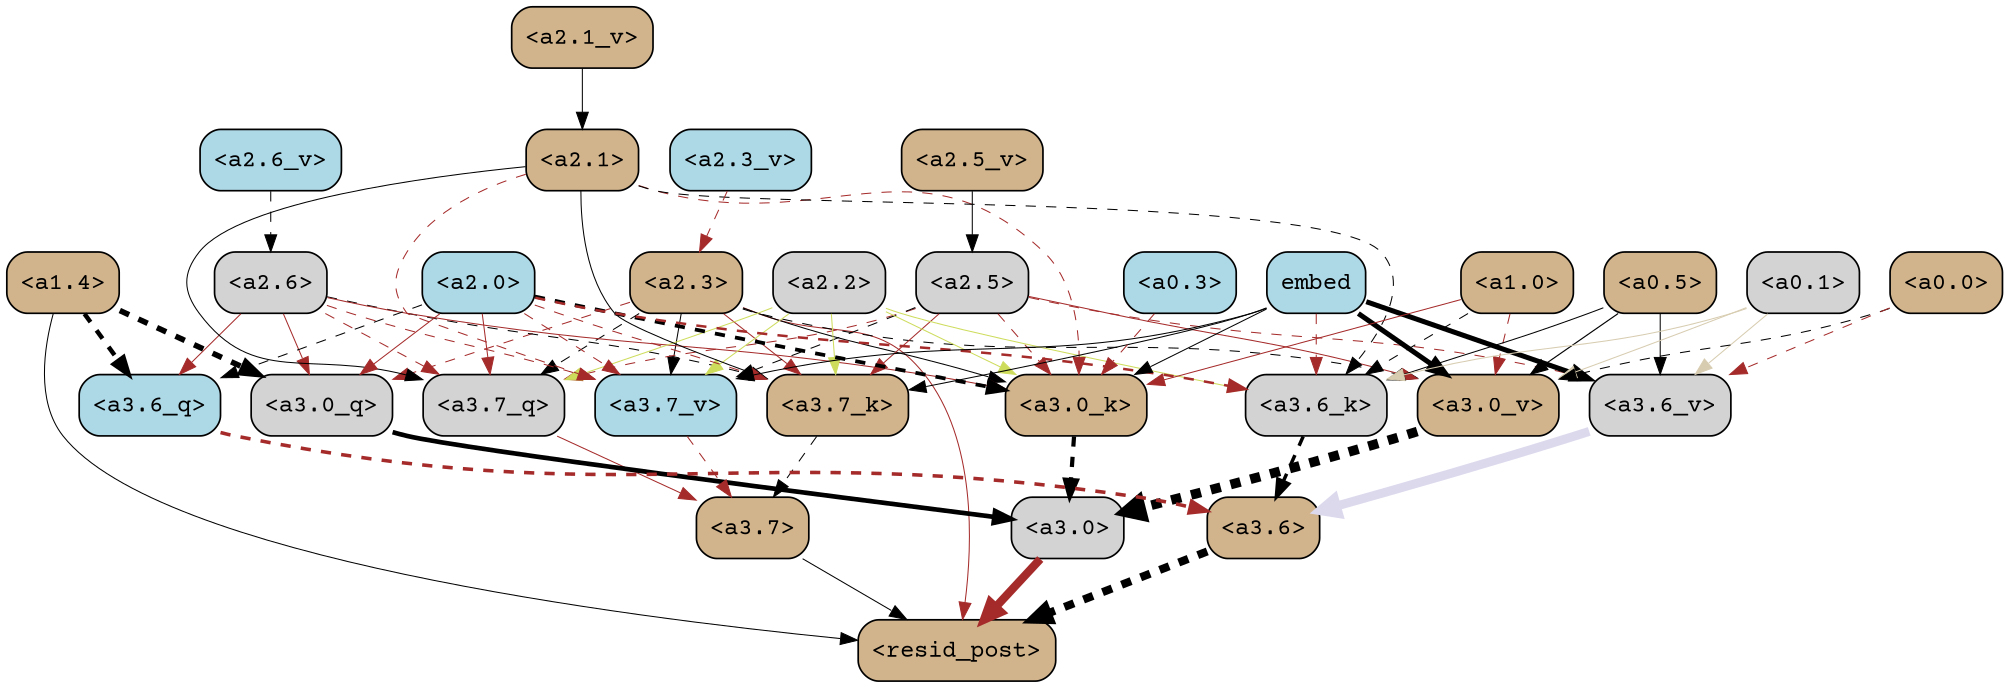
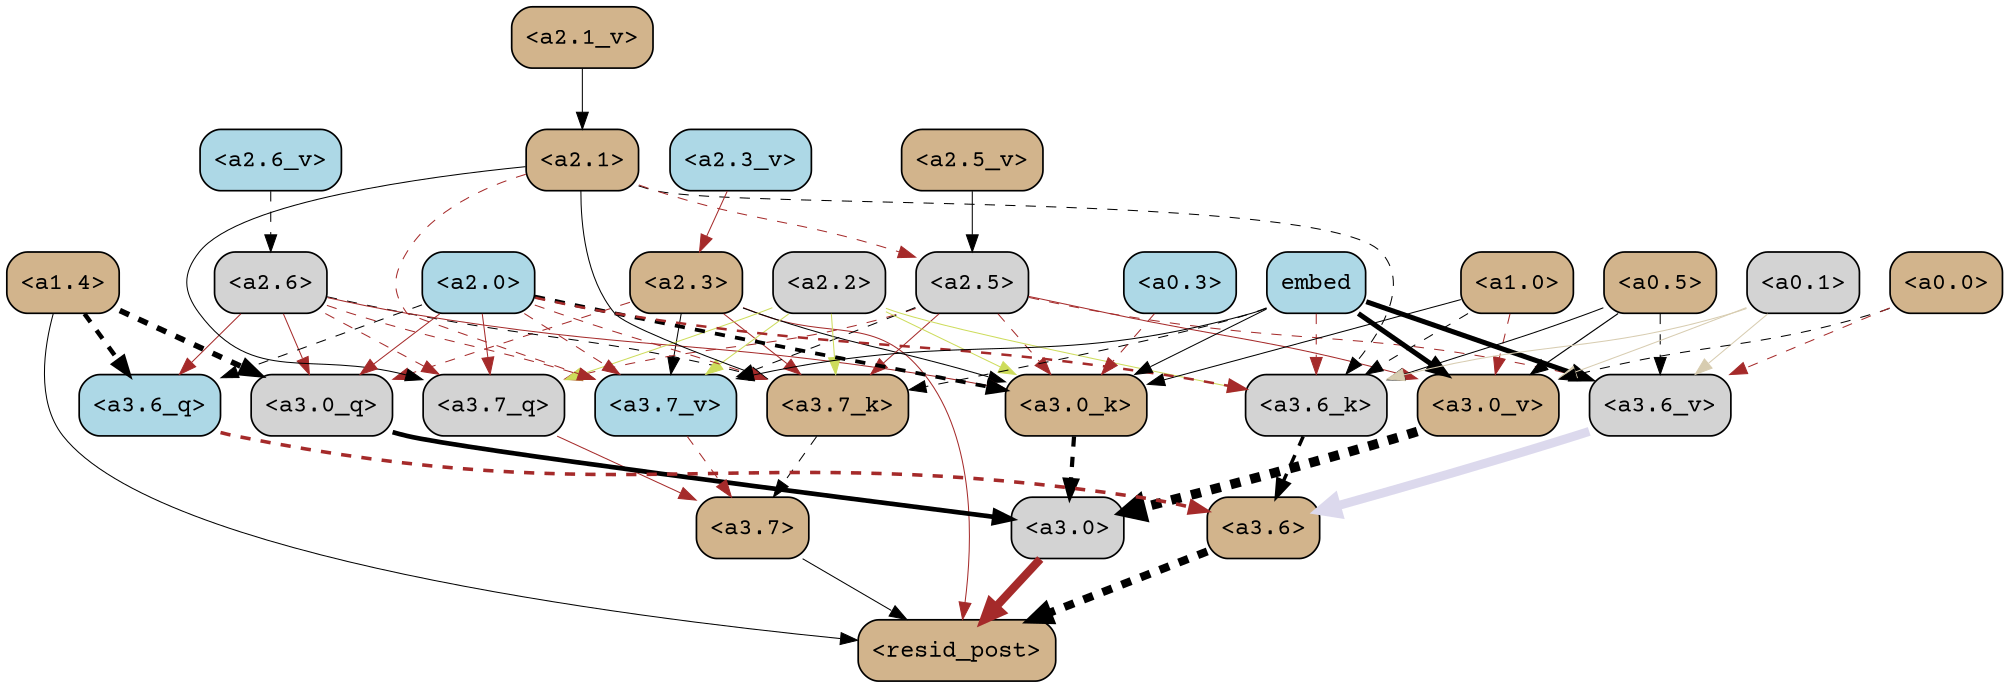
(905, 192) -> (769, 220)
(717, 214) -> (715, 218)
(1350, 330) -> (1350, 330)
(1660, 336) -> (1660, 336)
(597, 339) -> none
(1220, 350) -> none
(1020, 368) -> (1020, 368)
